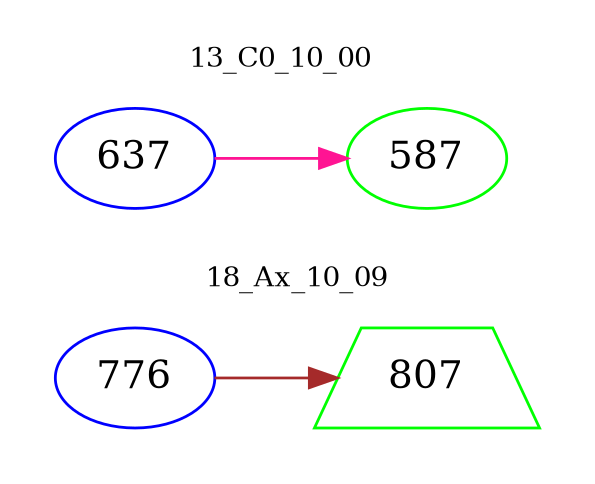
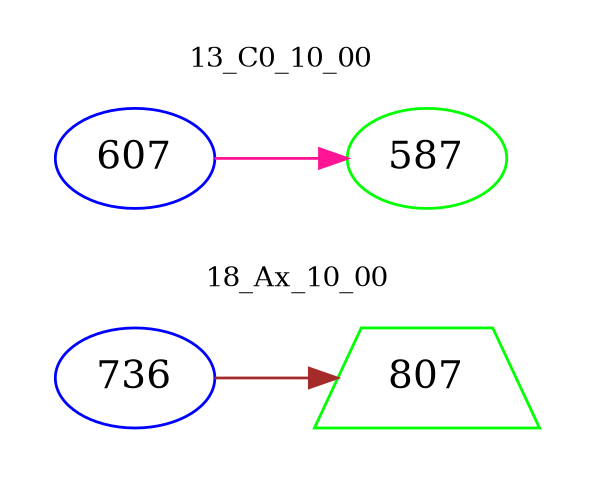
(135, 158) -> (135, 158)
(297, 279) -> (297, 279)
(135, 378) -> (135, 378)
